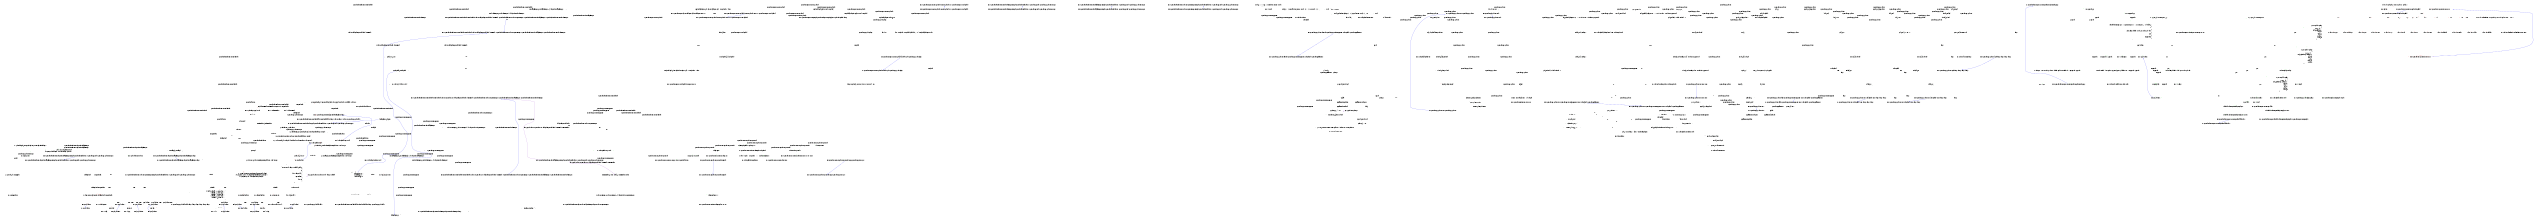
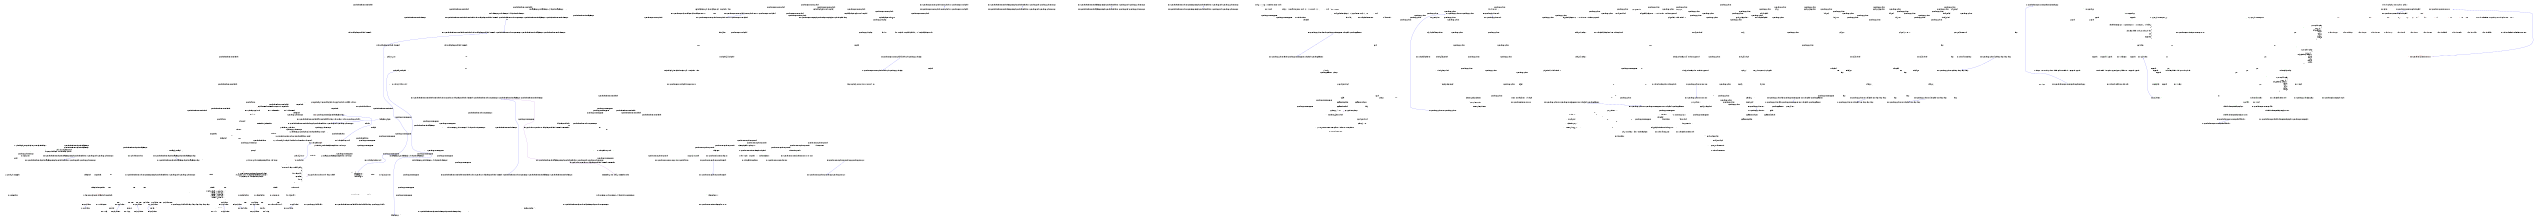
none -> (1662, 132)
